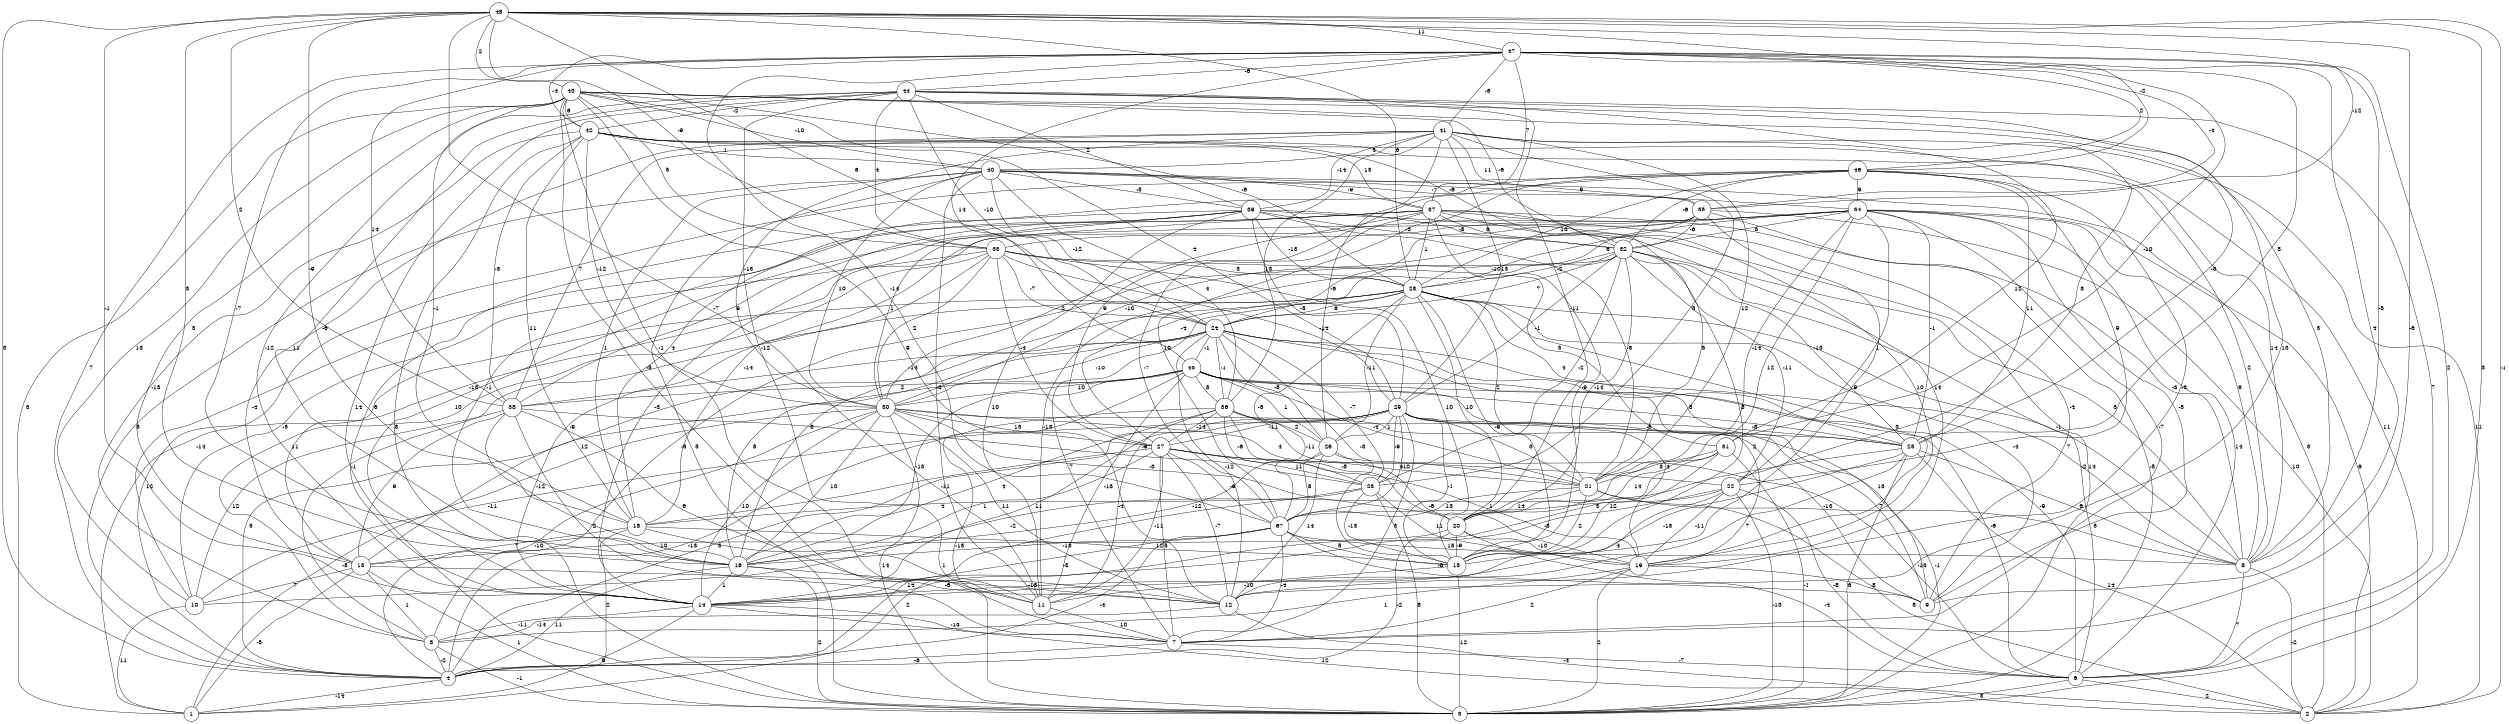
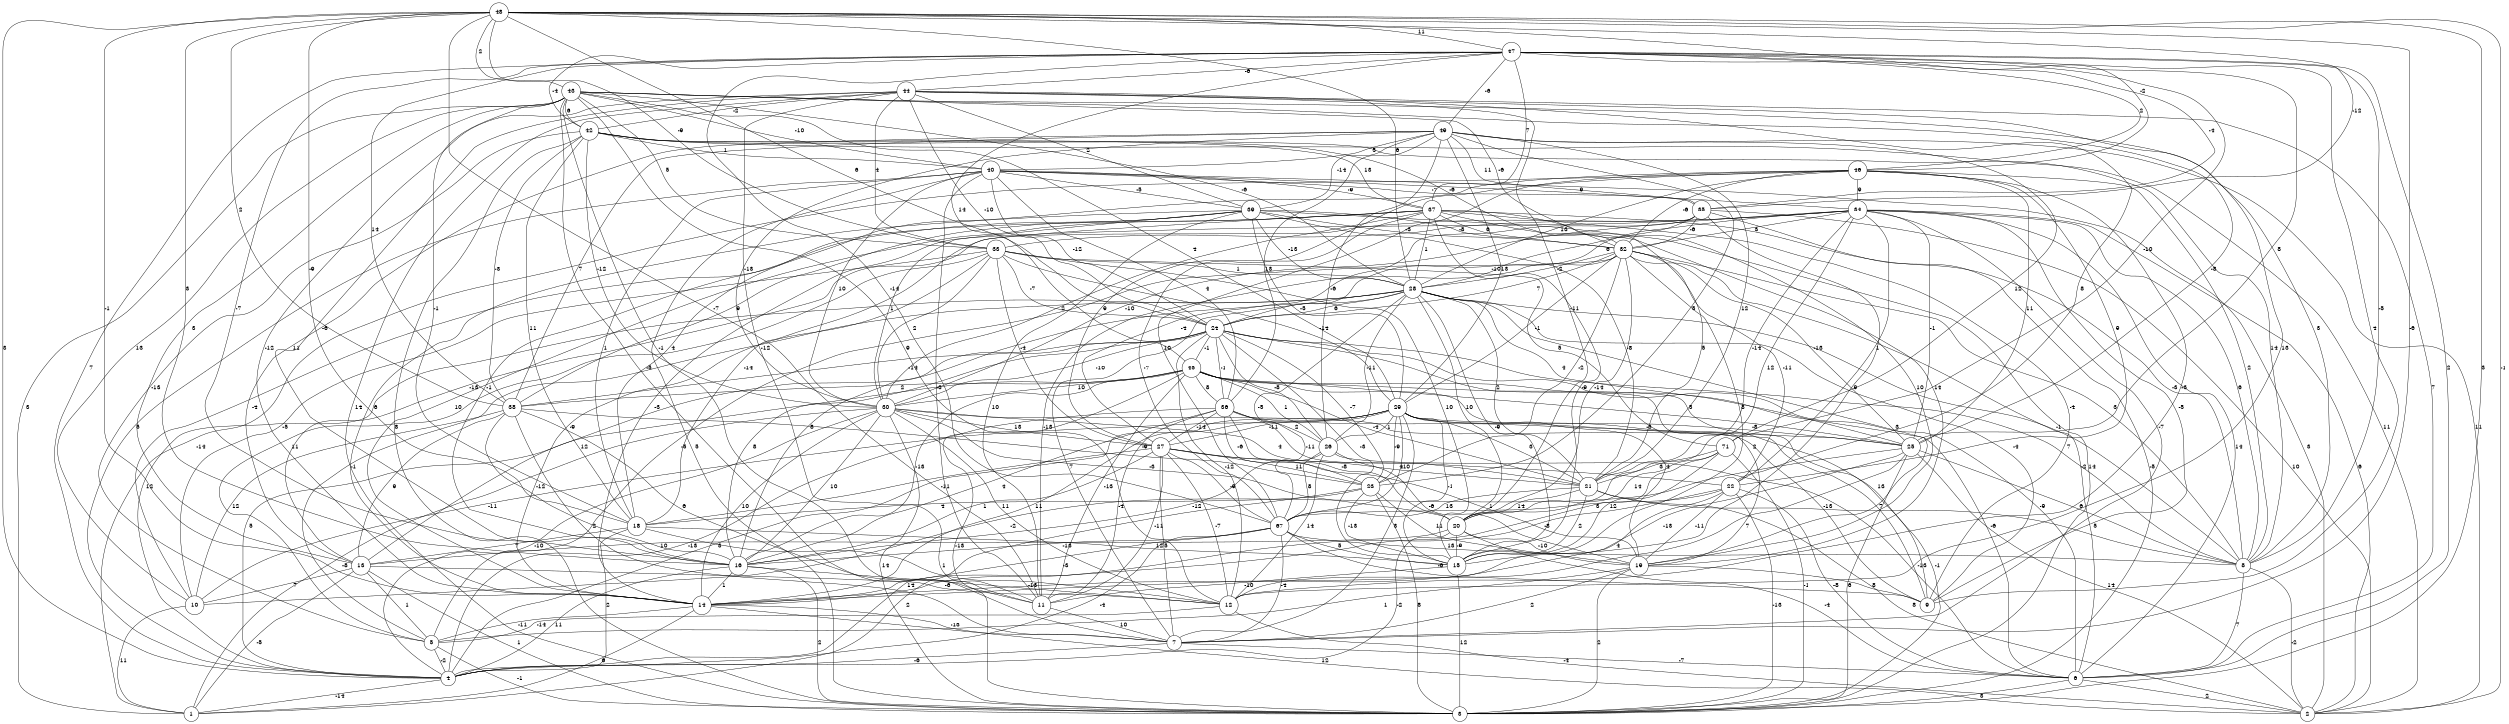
(1443, 131) -> (1443, 131)
(1238, 269) -> (1238, 269)
(1726, 447) -> (1726, 447)
